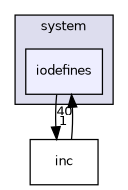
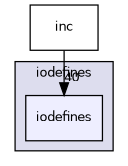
(64, 27) -> (64, 74)
(56, 112) -> none
